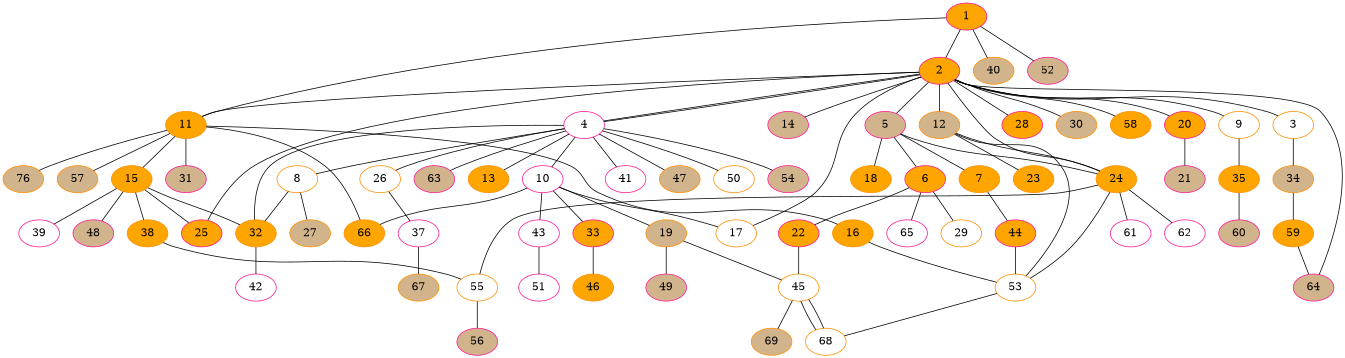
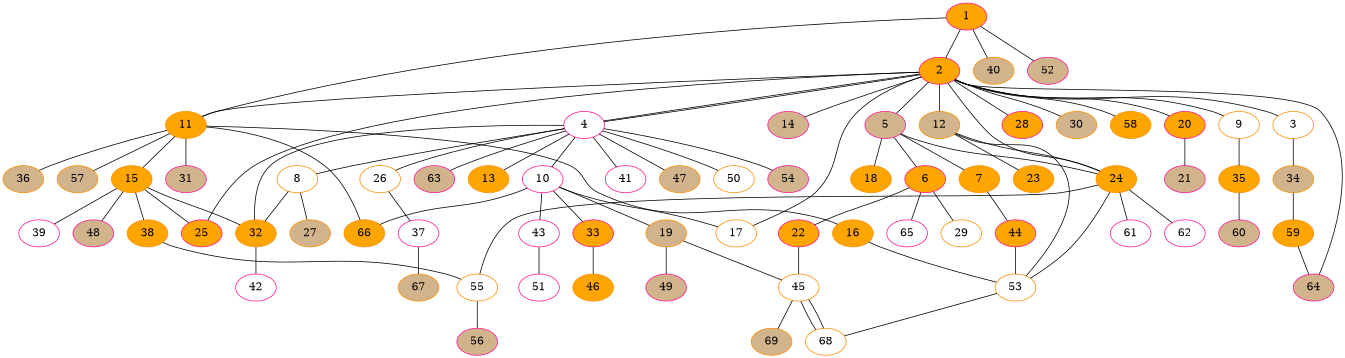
(23, 179) -> (23, 179)
